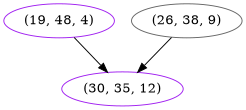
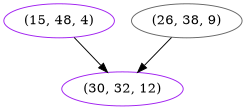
(59, 21) -> (59, 21)
(122, 89) -> (122, 89)
